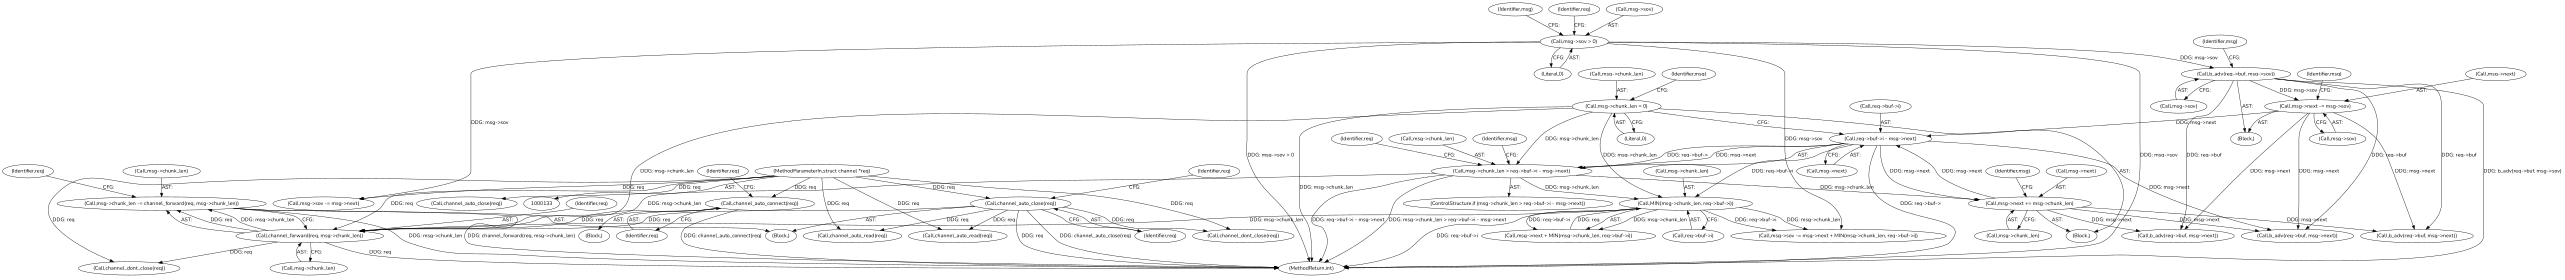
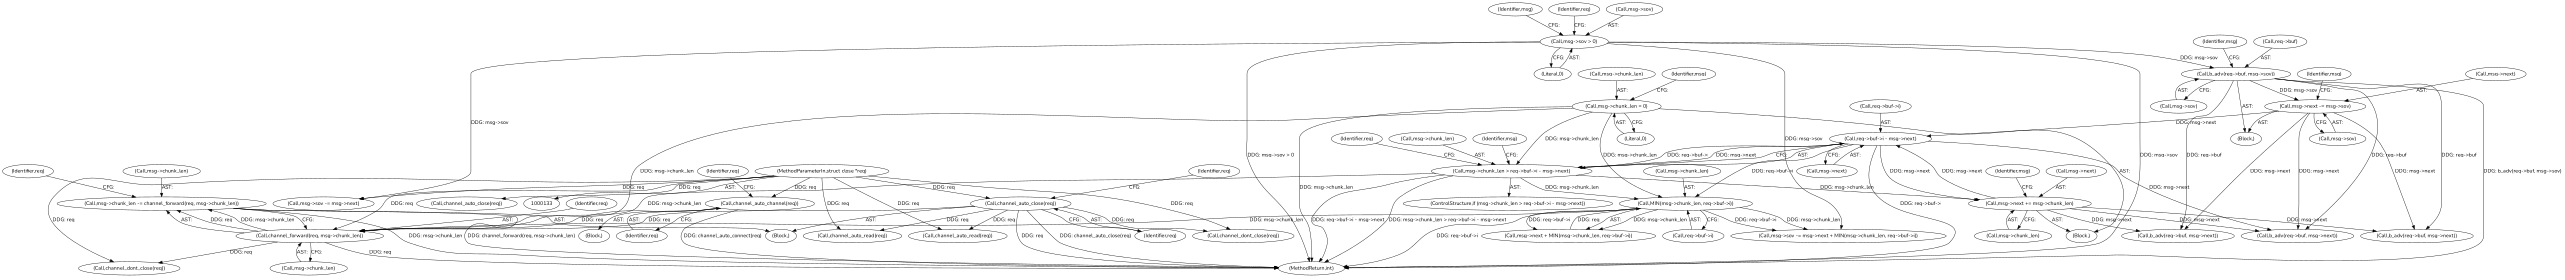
none -> (2280, 42)
(1744, 124) -> (1710, 161)
(822, 171) -> (822, 171)
(760, 204) -> (760, 204)
